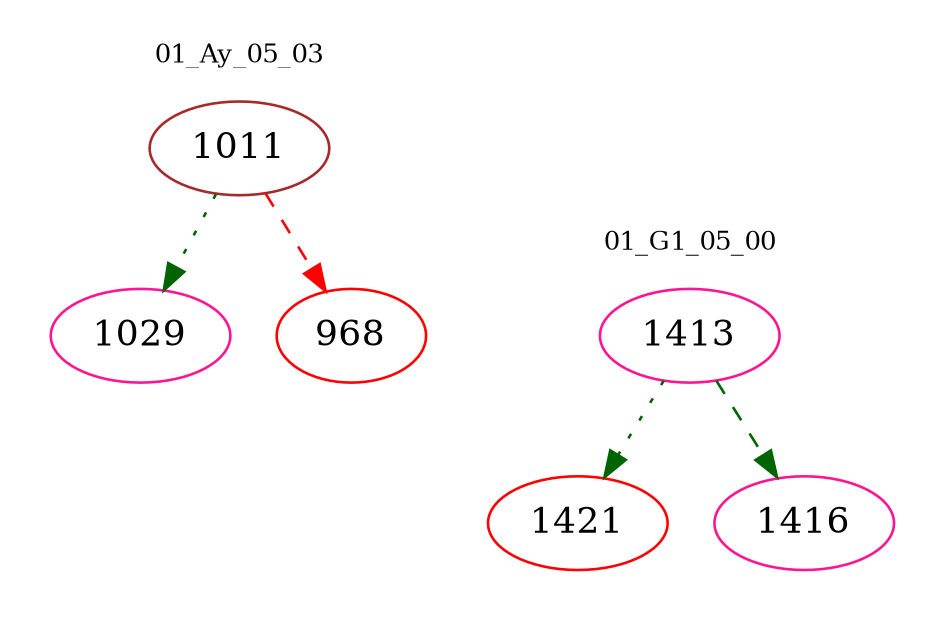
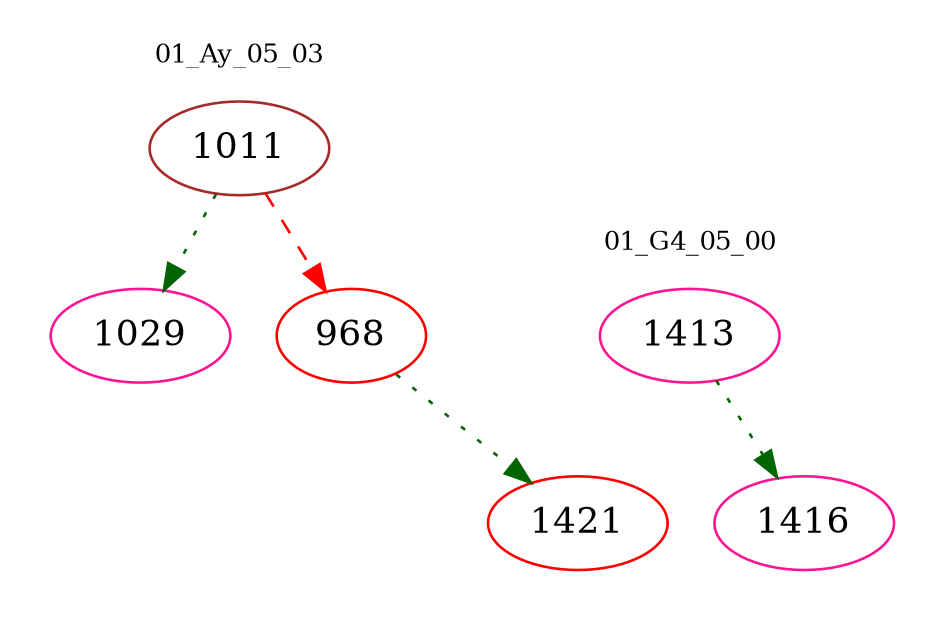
(691, 243) -> (691, 243)
(641, 418) -> (453, 420)
(740, 418) -> (740, 418)
